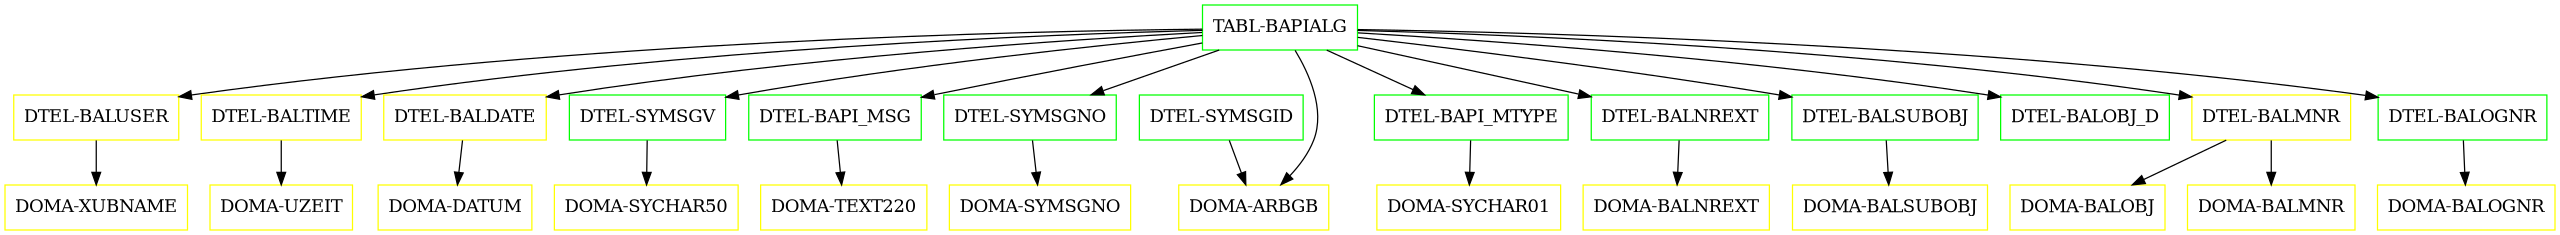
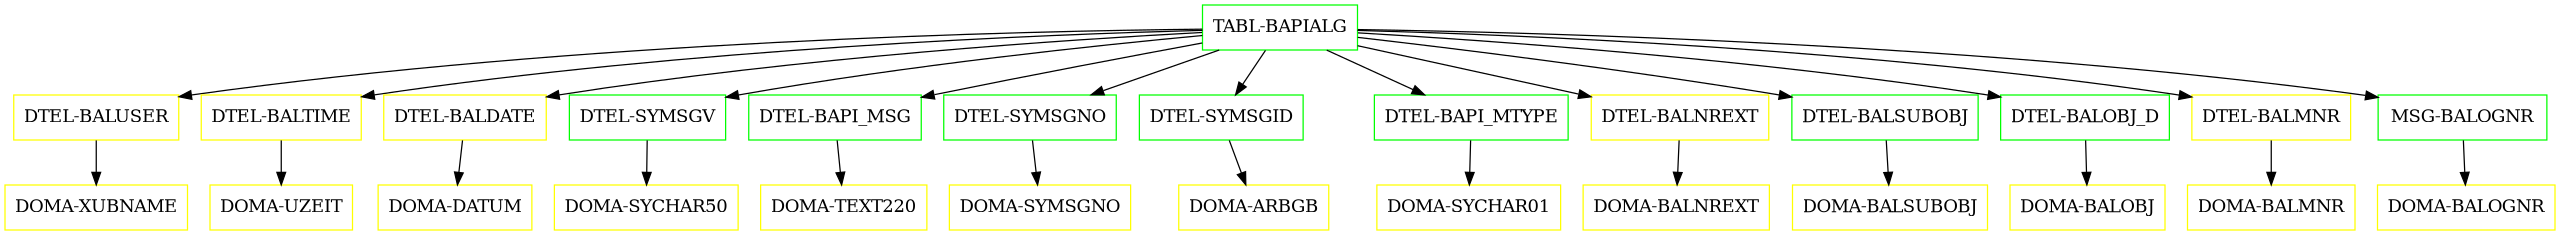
(1318, 115) -> (1254, 67)
(1680, 118) -> (1680, 118)
(2462, 118) -> (2462, 118)
(2185, 160) -> (2086, 156)
